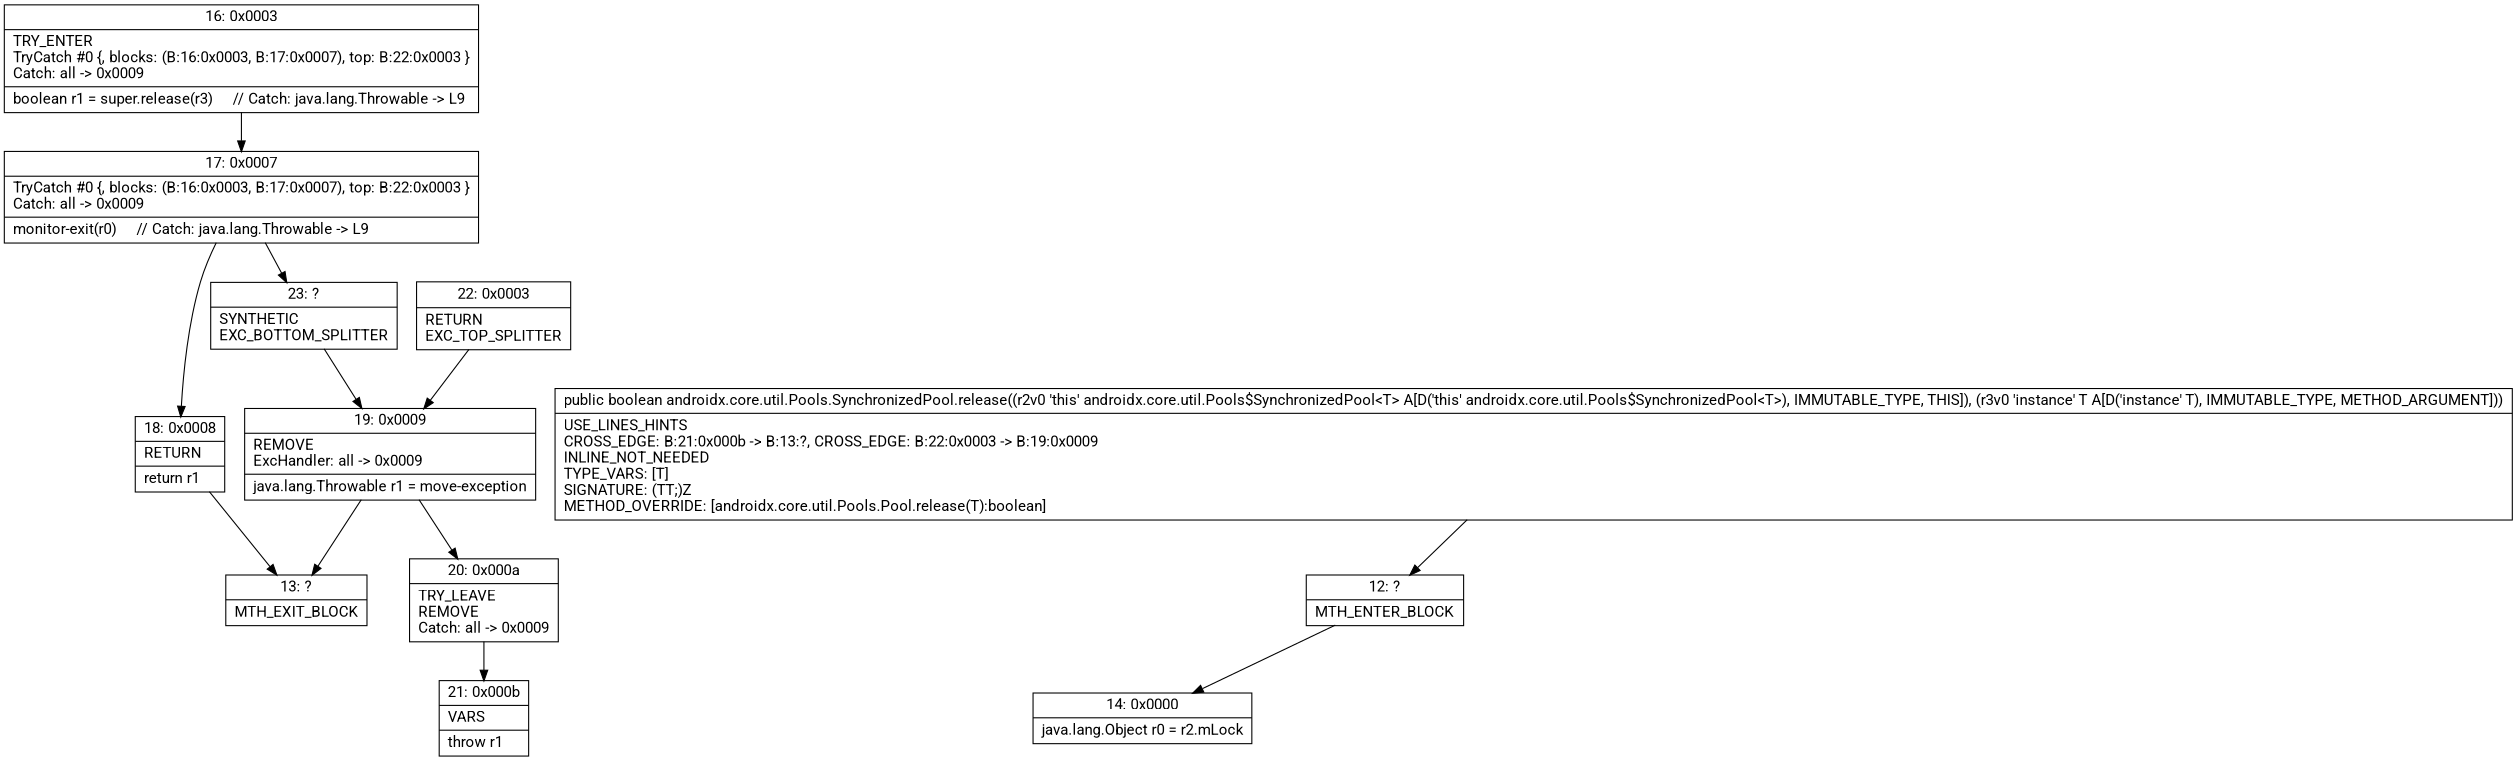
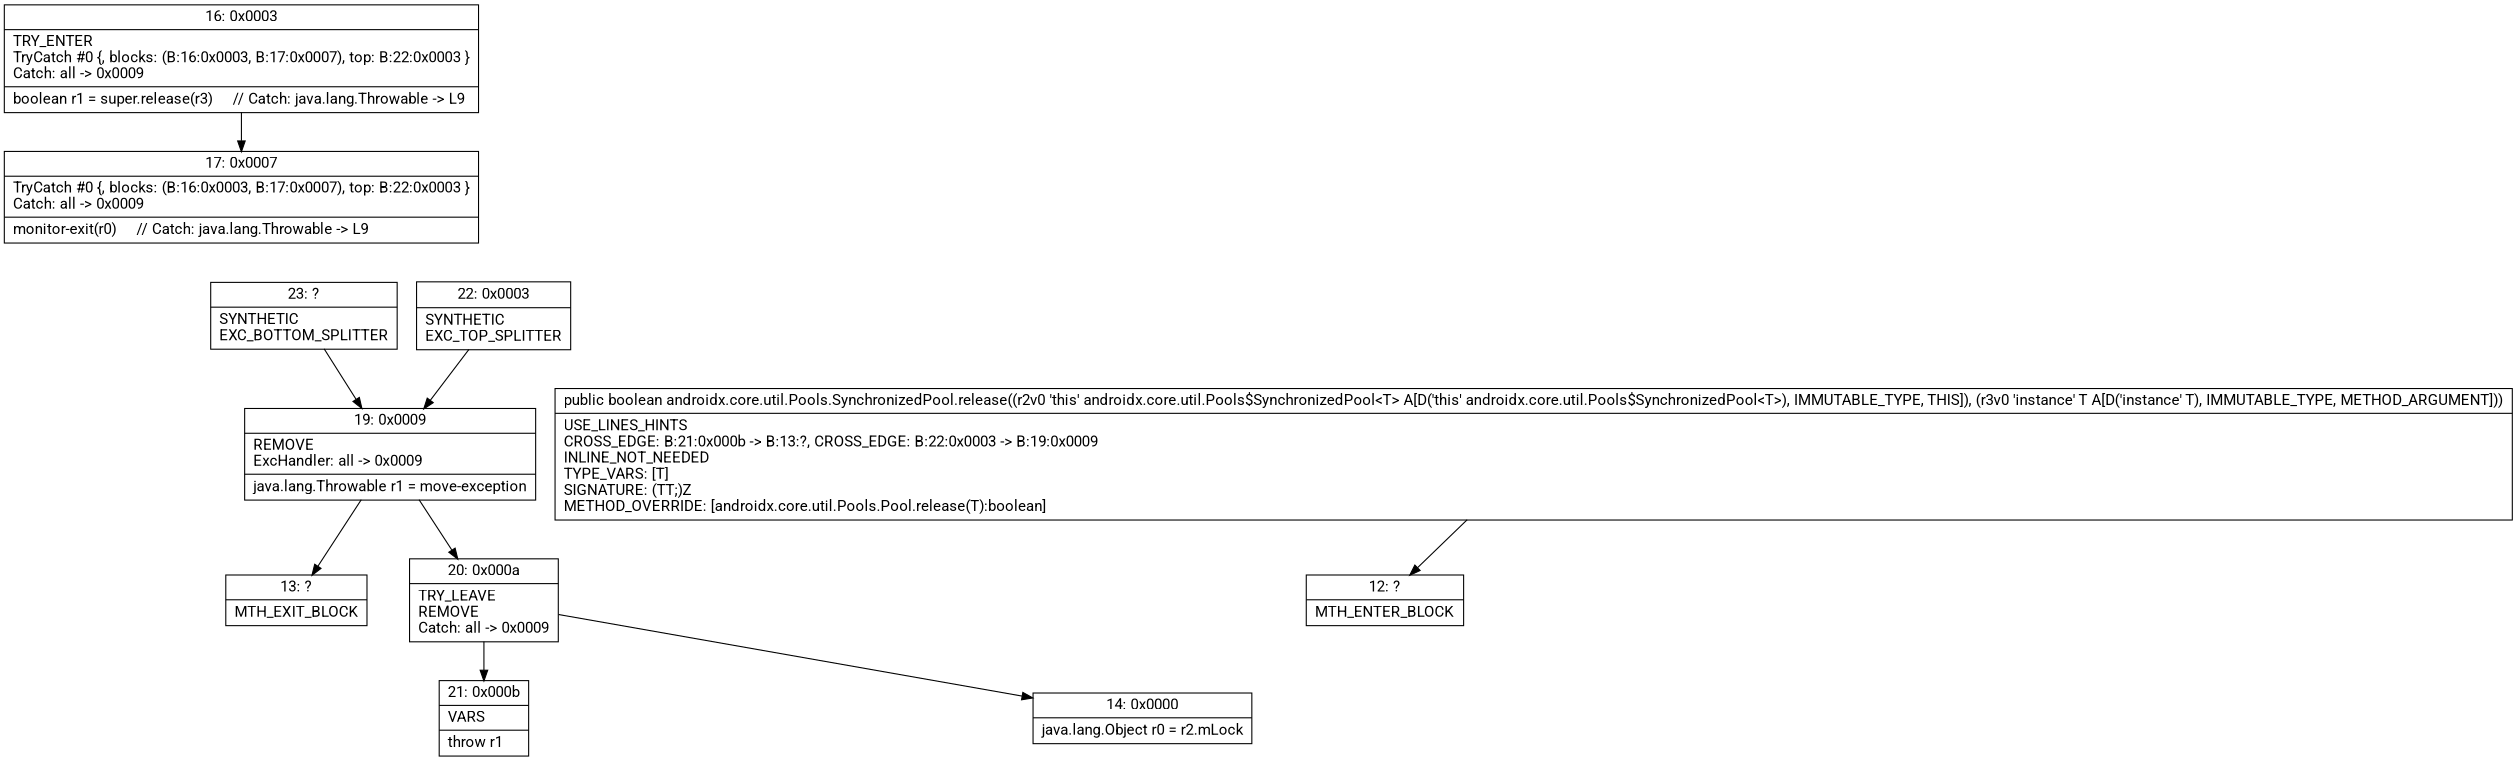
(273, 258) -> none
(454, 320) -> (465, 320)
(180, 454) -> none
(1269, 657) -> (790, 655)
